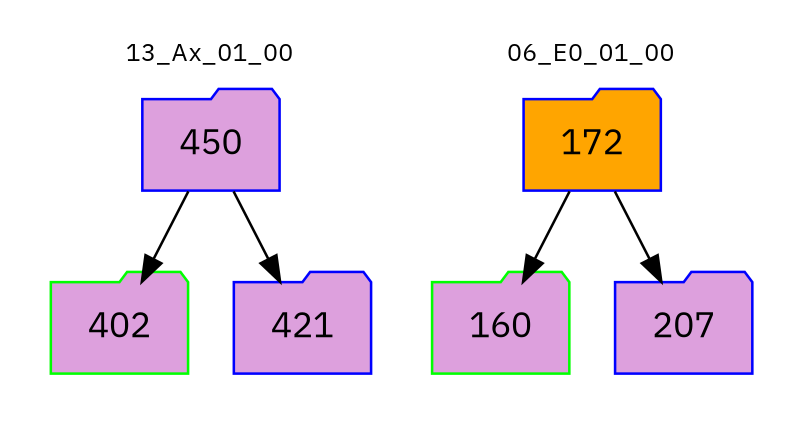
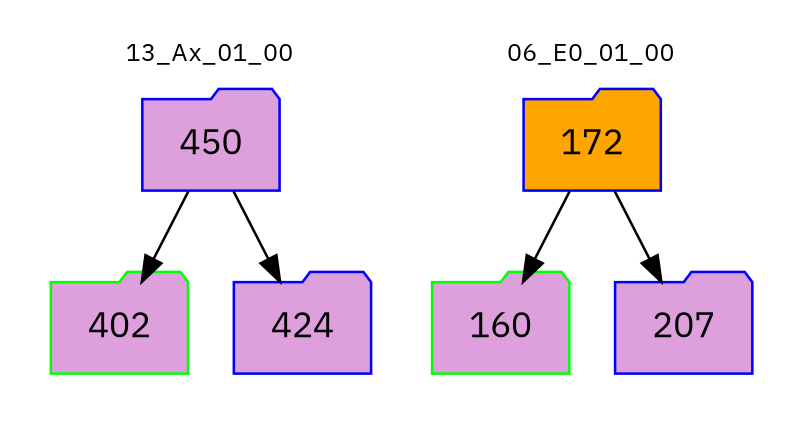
(302, 328) -> (302, 328)
